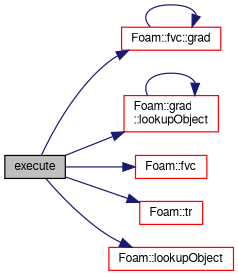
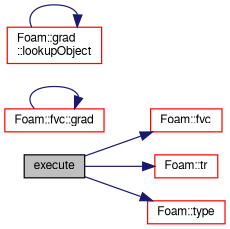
(73, 100) -> none
(89, 146) -> none
(171, 259) -> (186, 212)
